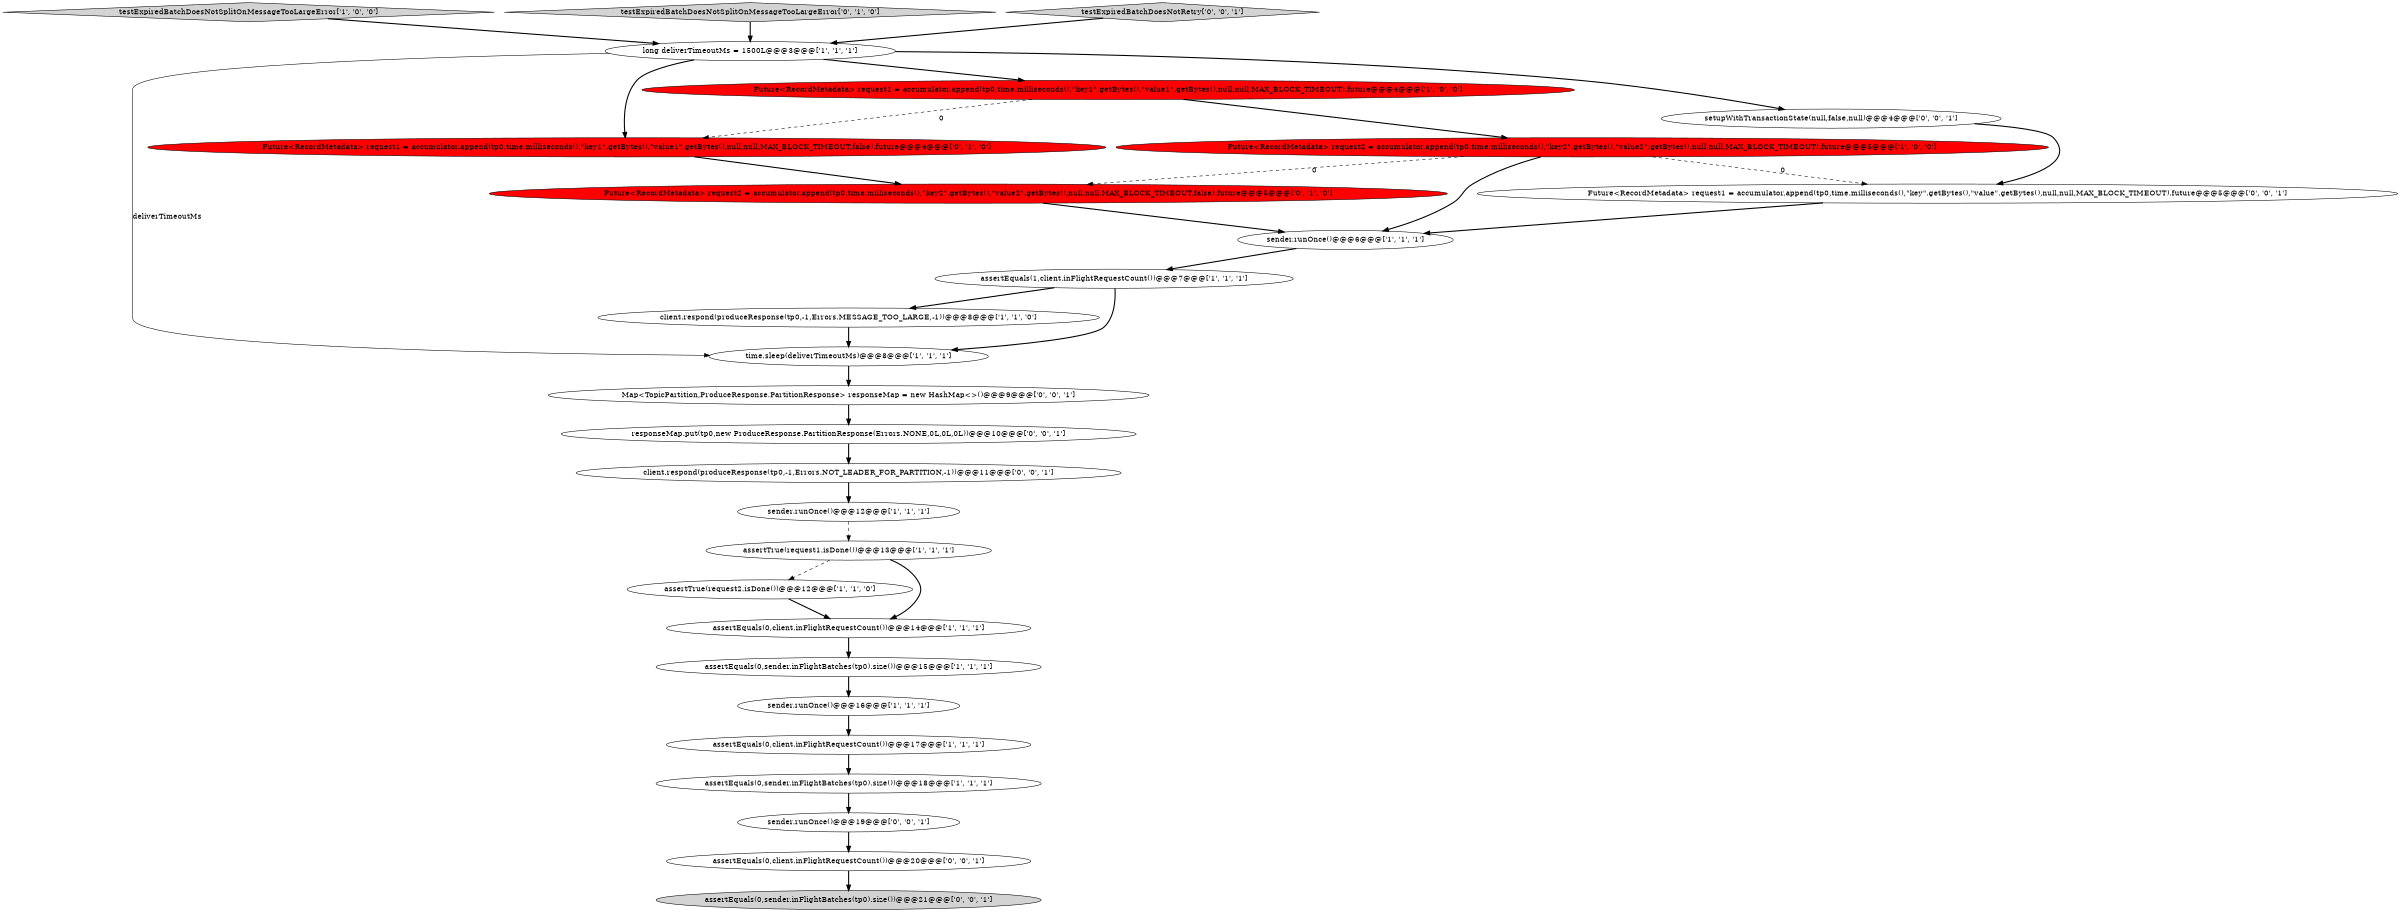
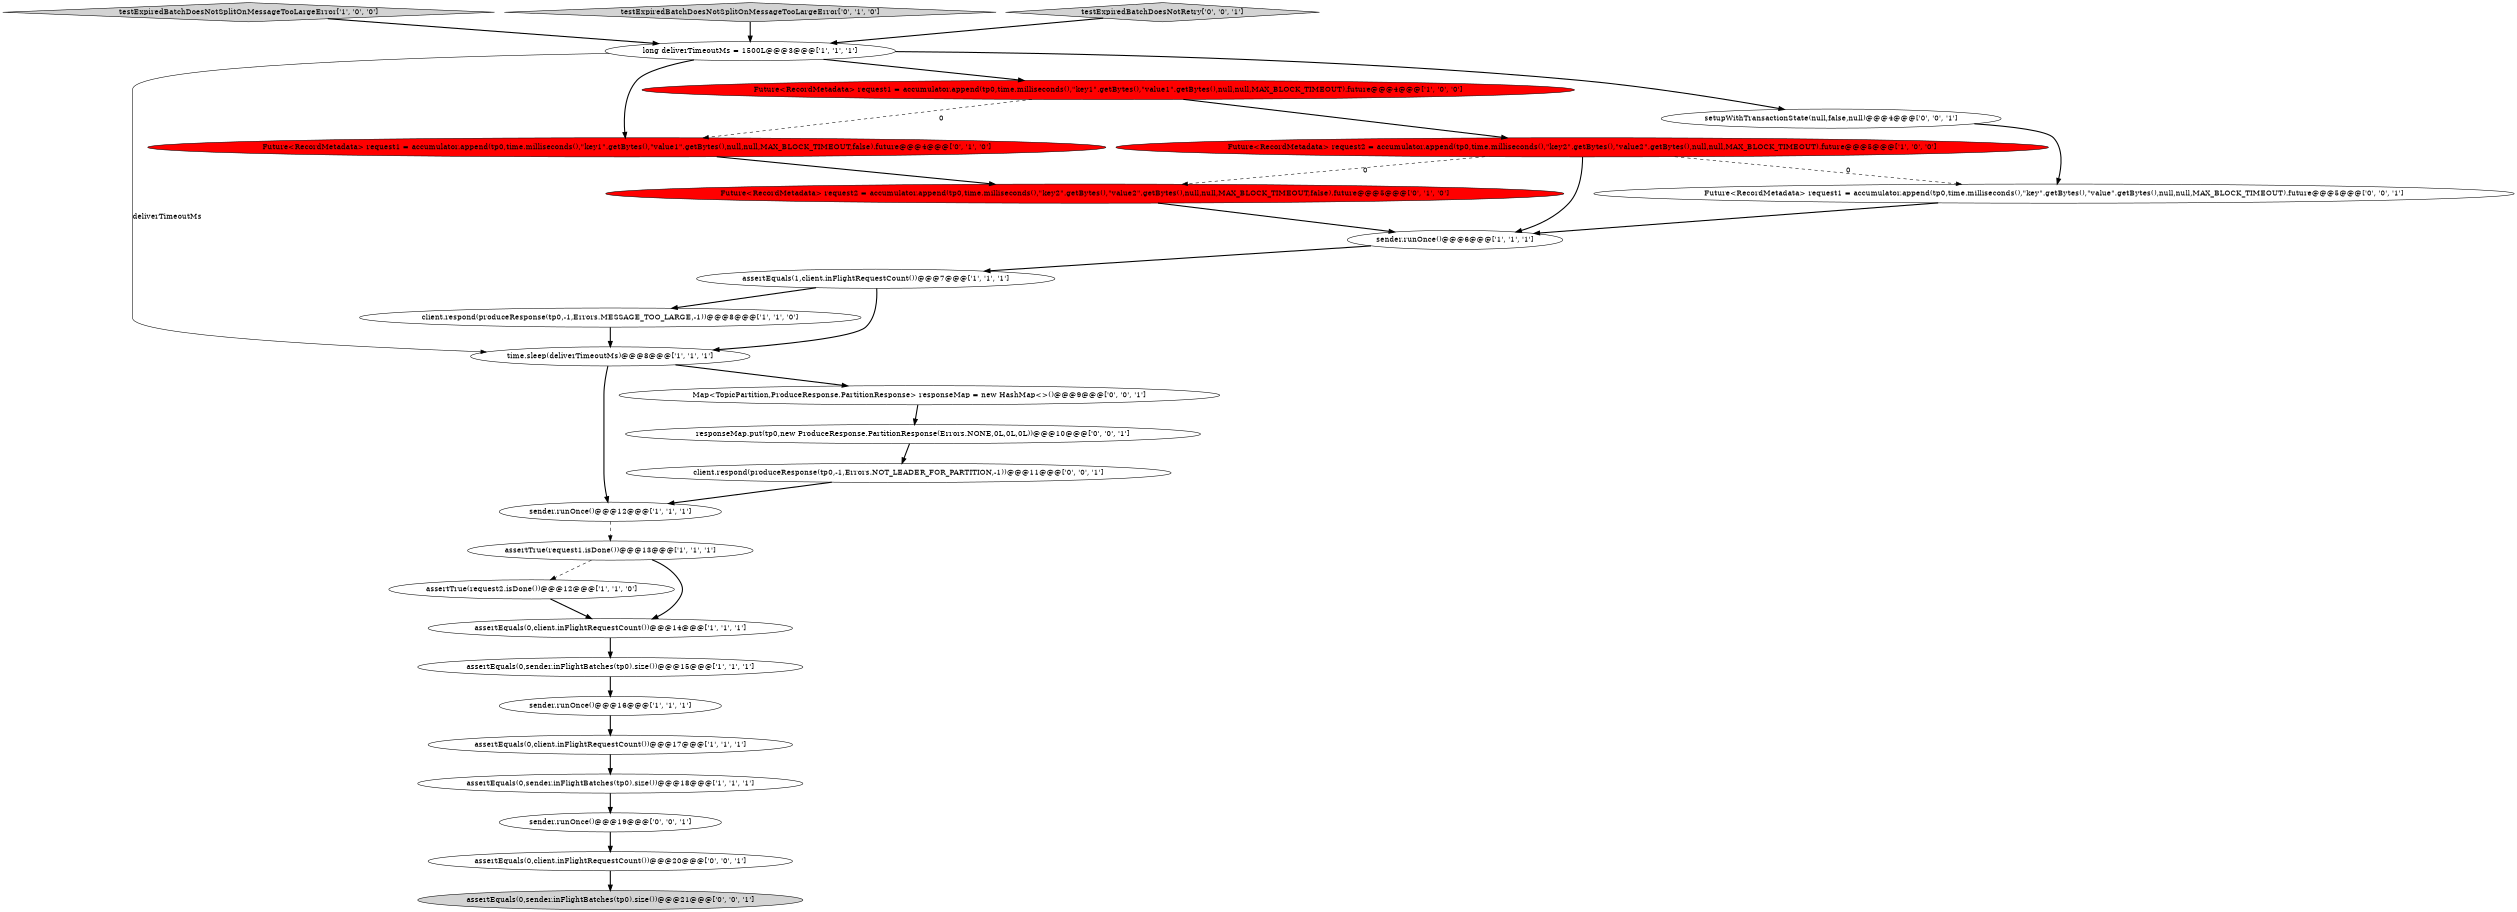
none -> (604, 431)
